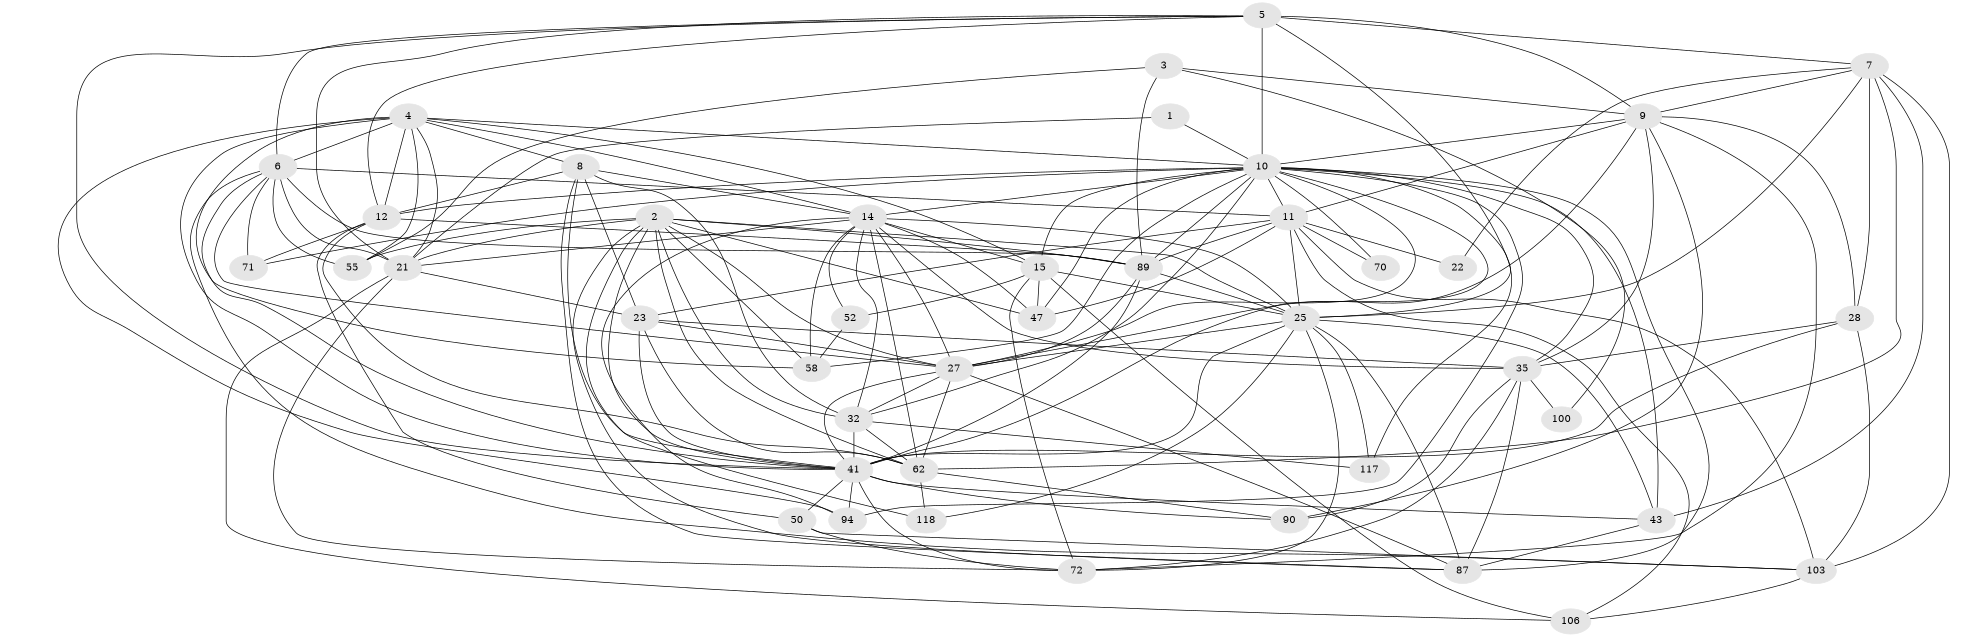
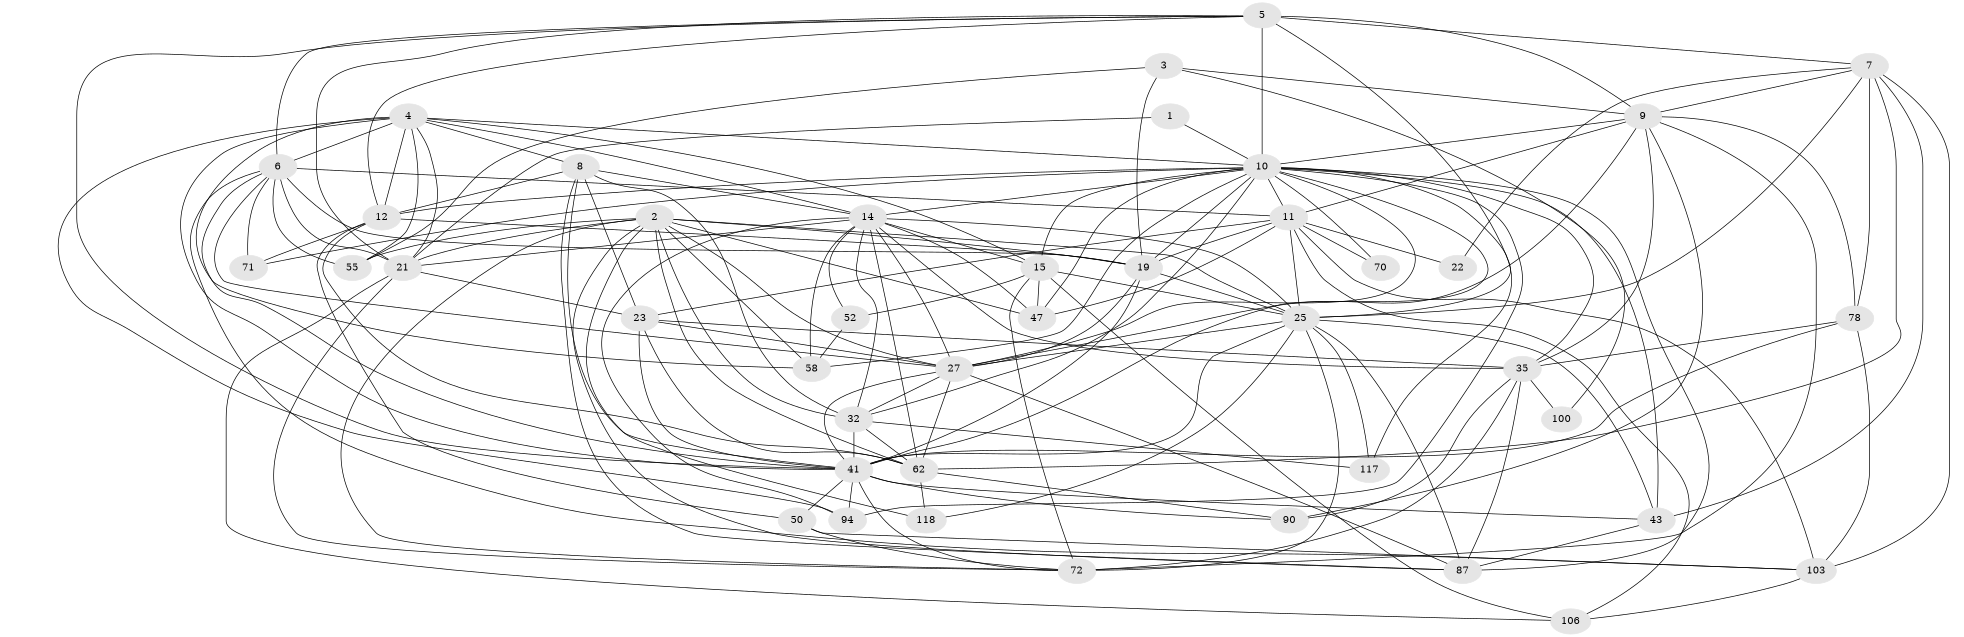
(1144, 268) -> (1144, 268)
(1855, 318) -> (1855, 318)
(609, 346) -> (472, 549)
